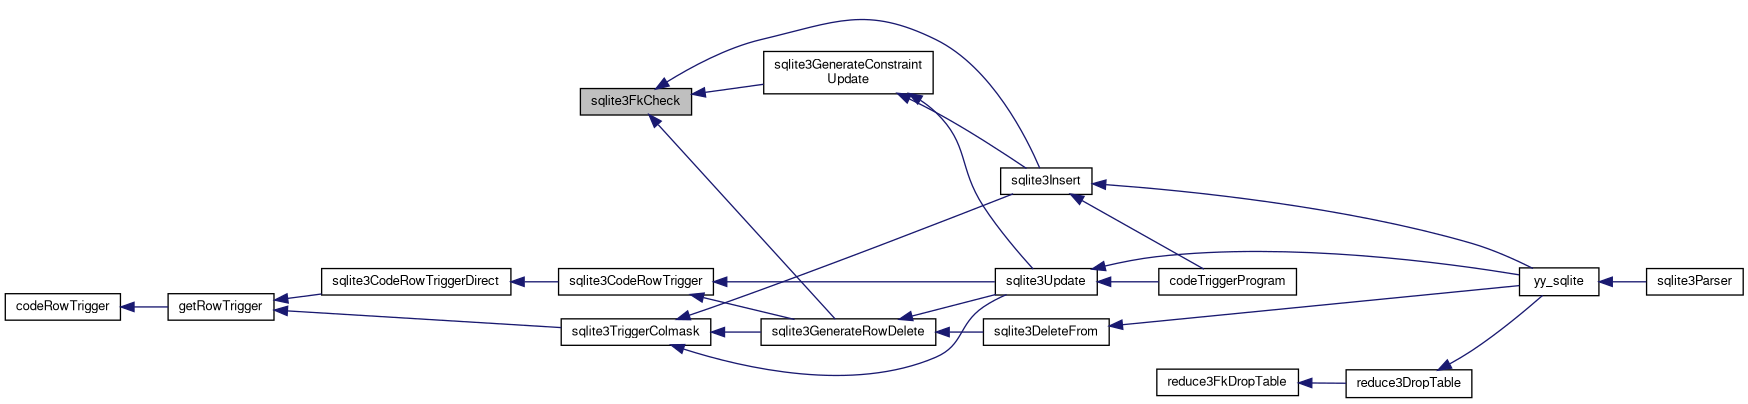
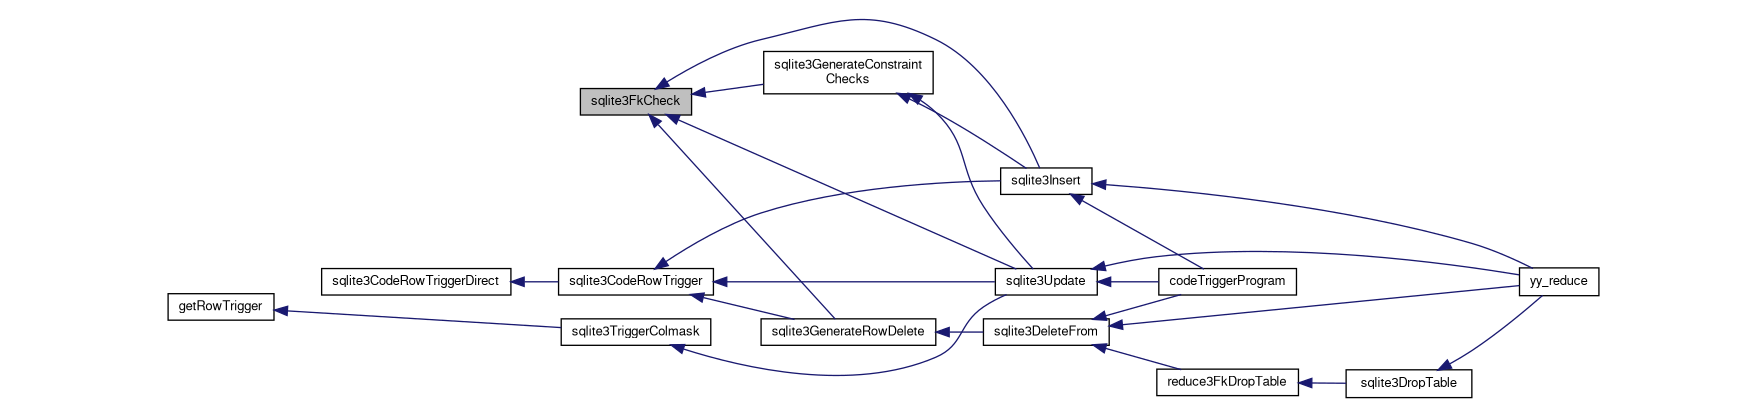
(848, 73) -> (848, 73)
(852, 256) -> (827, 197)
(1559, 282) -> (1559, 282)
(1695, 282) -> none
(305, 296) -> none
(954, 305) -> (830, 187)
none -> (1143, 305)
(63, 307) -> none
(743, 332) -> none
none -> (1143, 359)
(1409, 384) -> (1409, 384)
